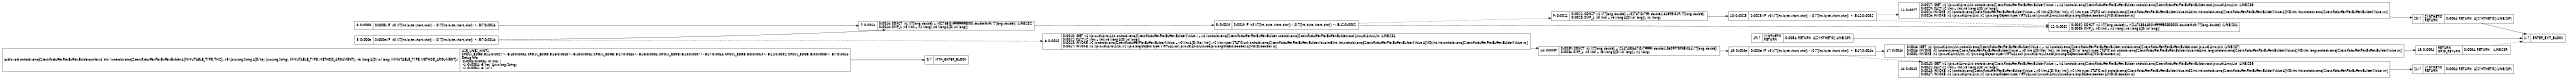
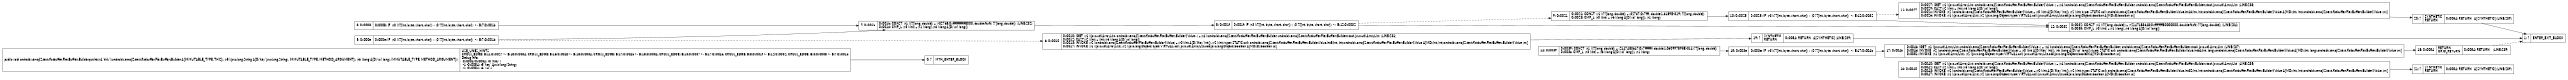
(1961, 23) -> (1961, 23)
(1533, 48) -> (1640, 39)
(1880, 59) -> none
